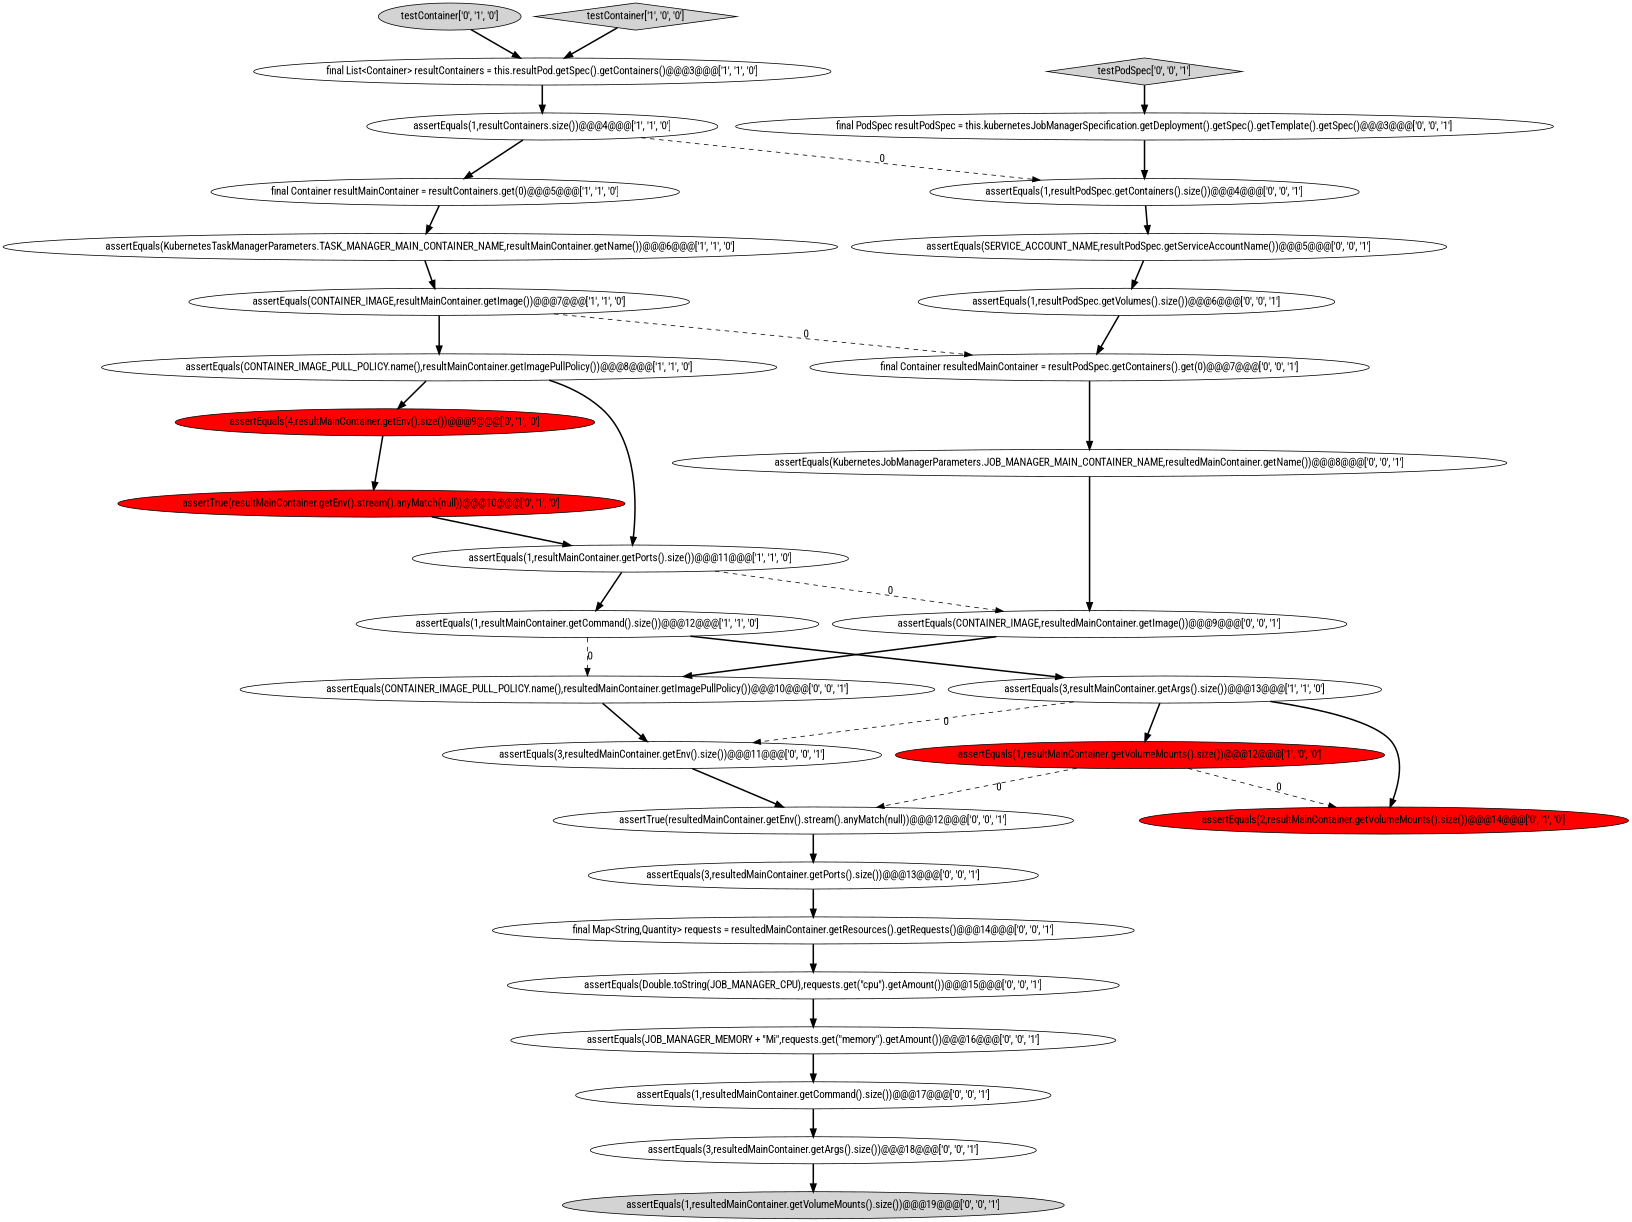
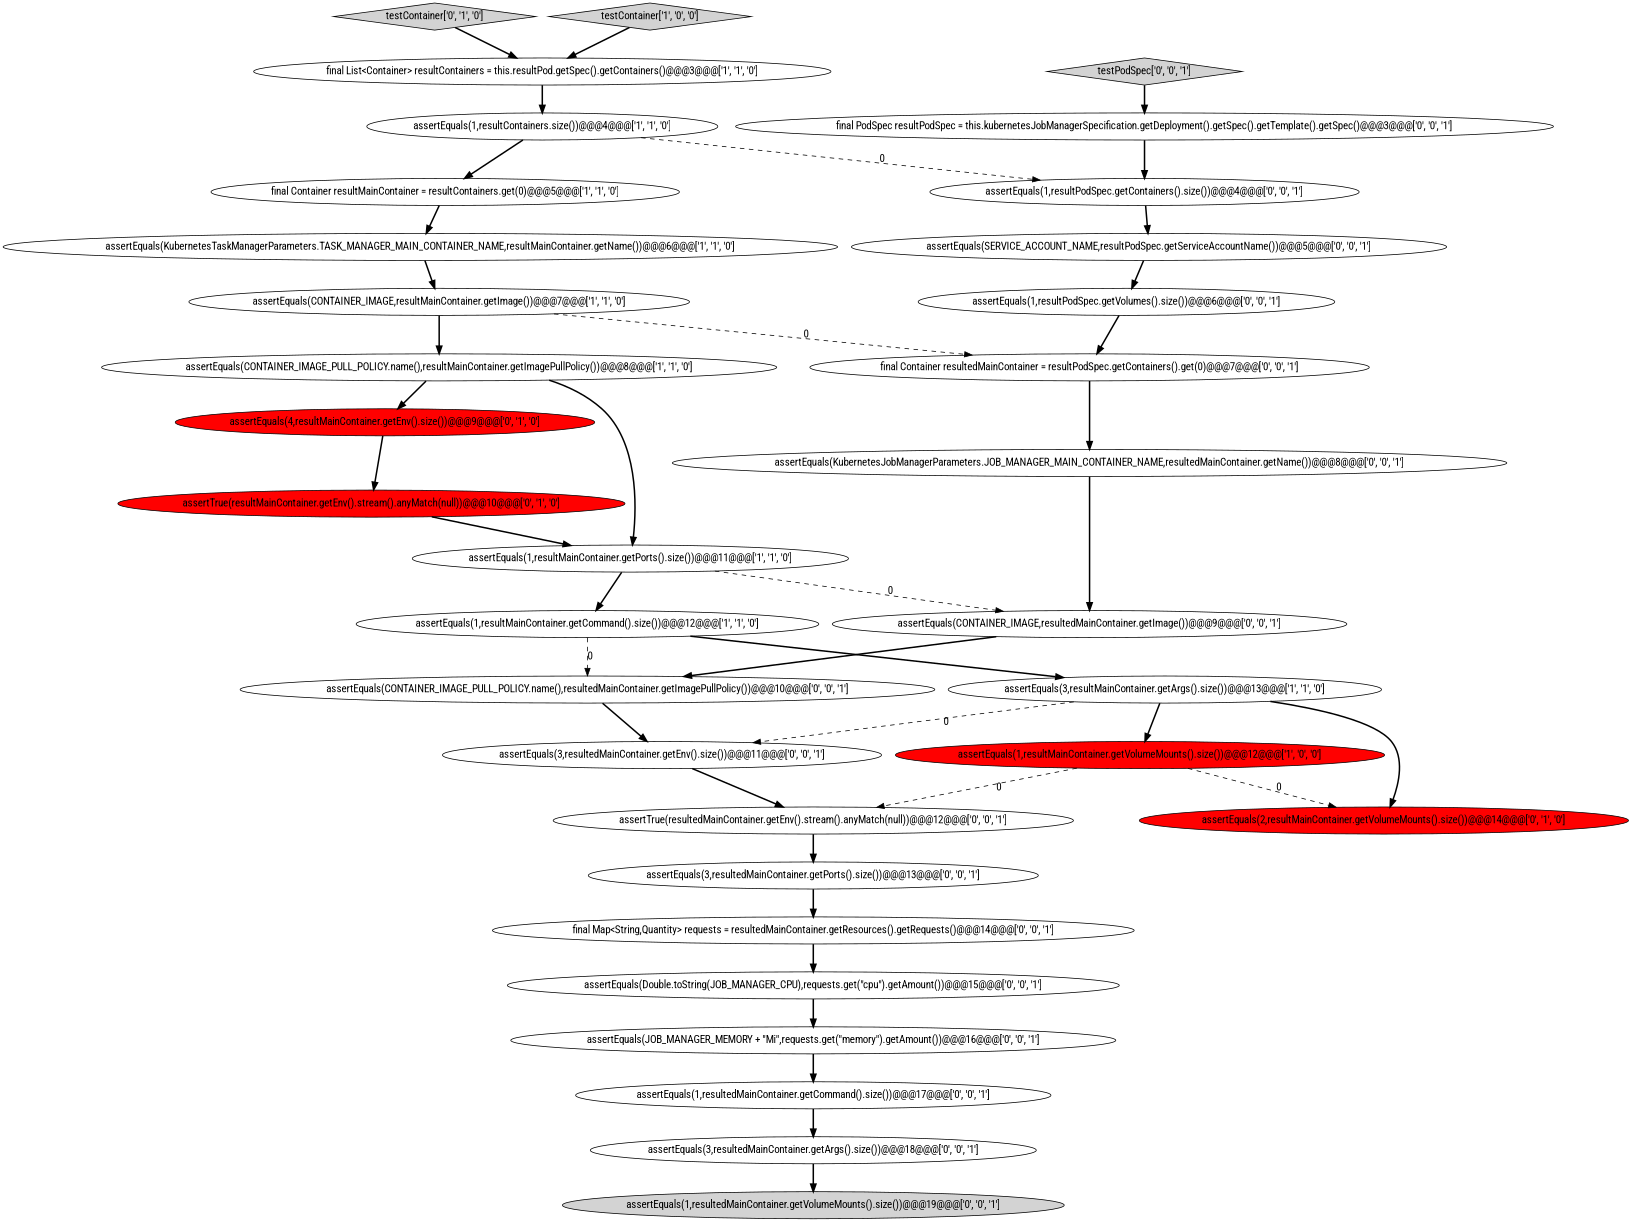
(450, 17) -> (435, 17)
